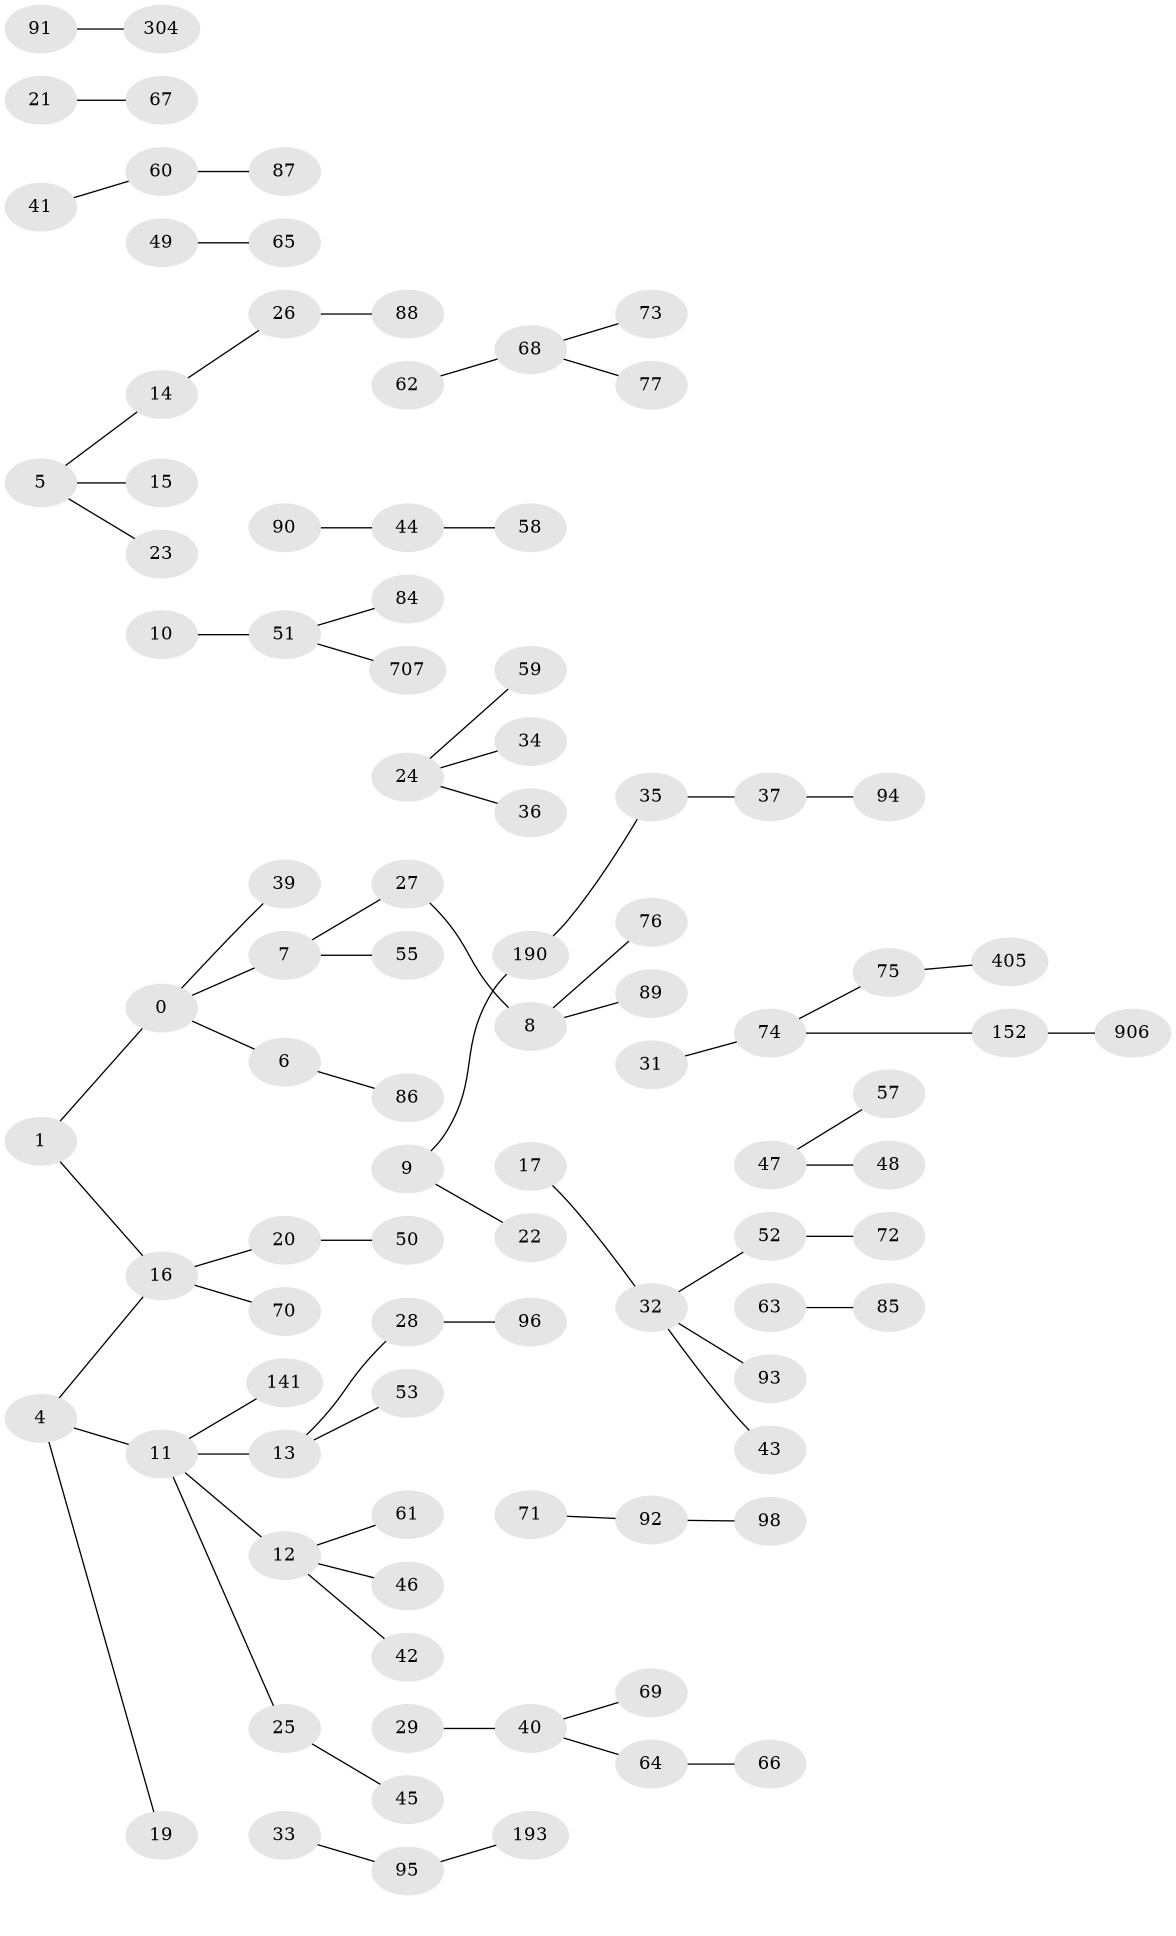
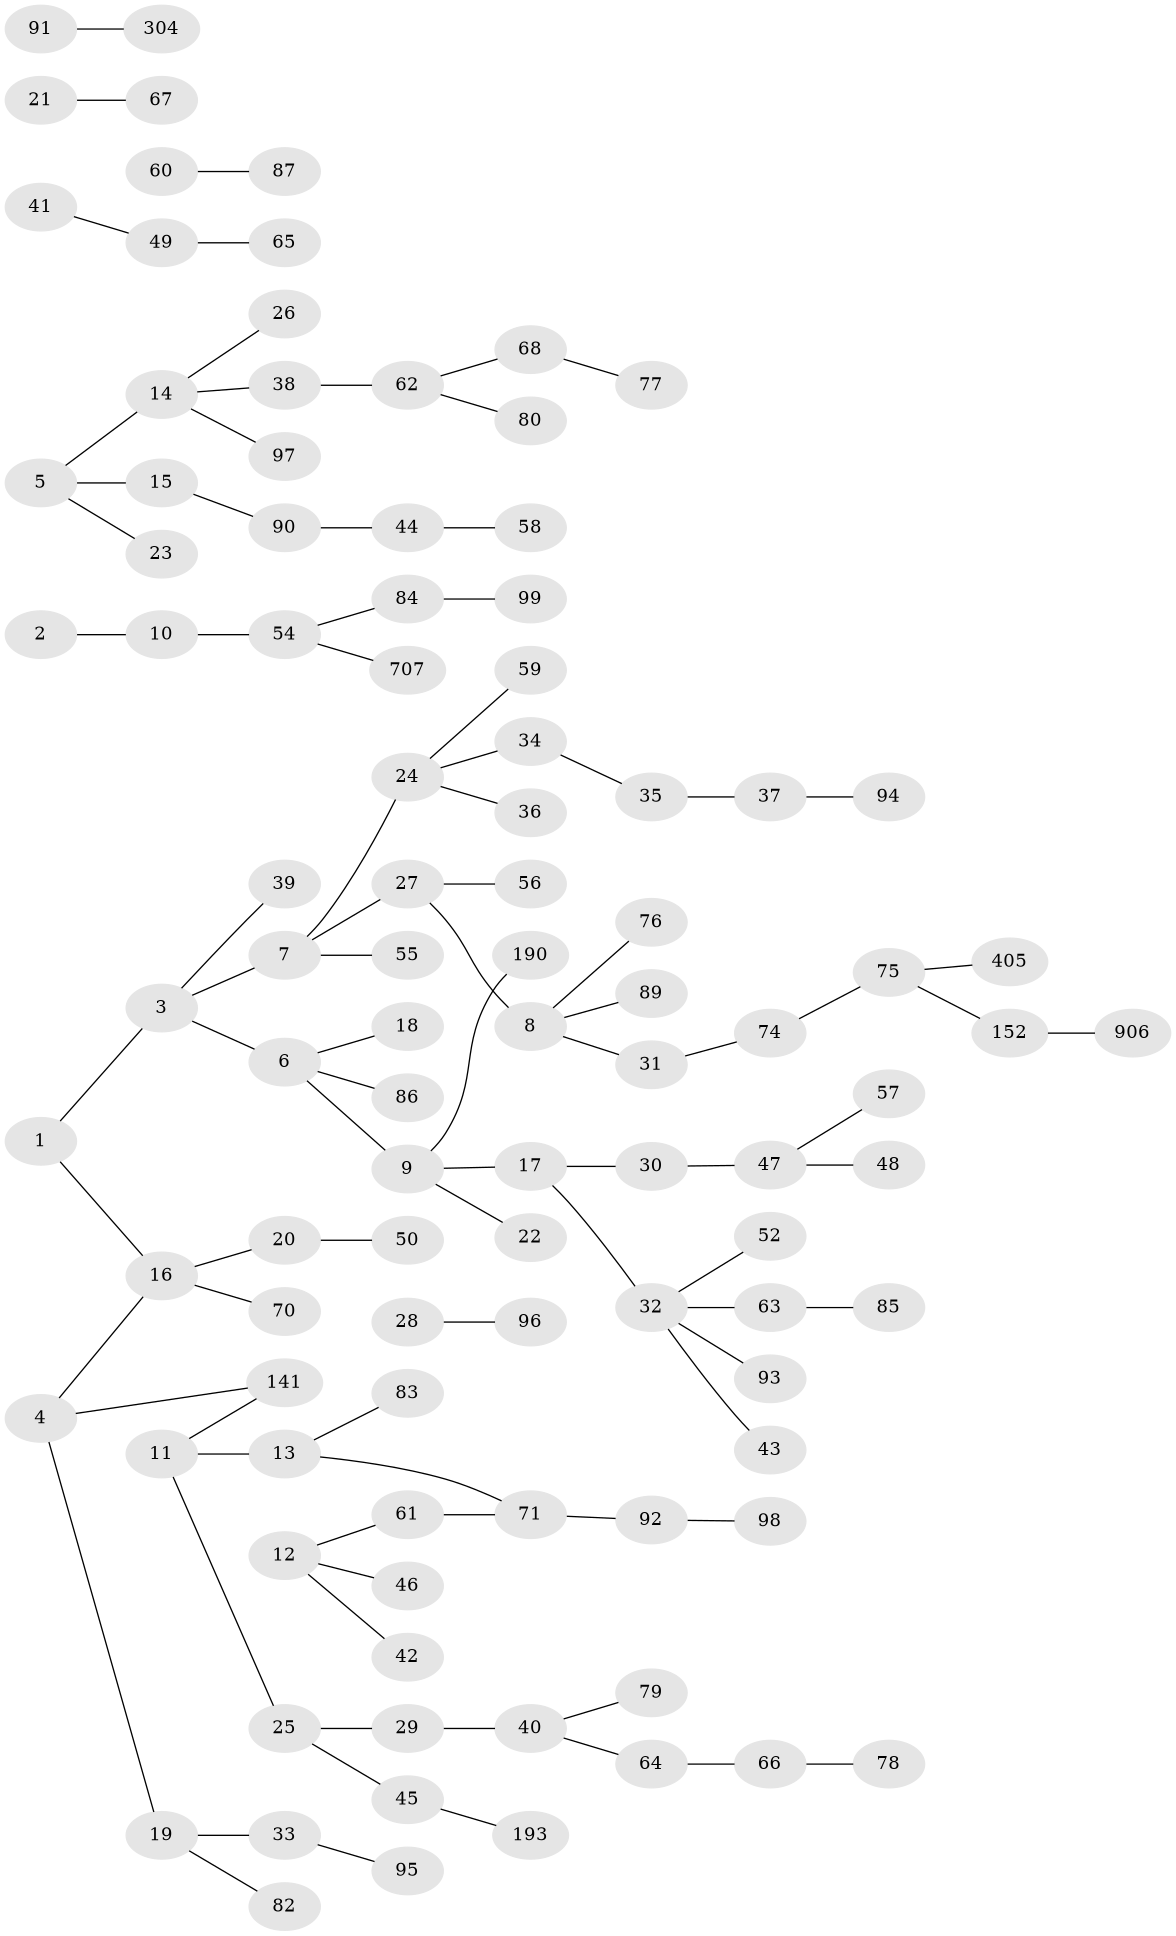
(101, 189) -> (101, 225)
(408, 314) -> none
(652, 314) -> none
none -> (285, 385)
none -> (531, 421)
none -> (285, 457)
none -> (223, 505)
none -> (531, 599)
none -> (41, 635)
(285, 635) -> (285, 635)
none -> (356, 871)
(598, 880) -> (591, 769)
none -> (531, 884)
(162, 1008) -> (162, 1008)
none -> (408, 1027)
(889, 1033) -> (949, 1002)
none -> (591, 1046)
none -> (346, 1116)
none -> (652, 1166)
none -> (469, 1168)
(889, 1236) -> none
none -> (711, 1308)
(346, 1388) -> (413, 1471)
(408, 1393) -> (408, 1393)
(101, 1436) -> (162, 1401)
(223, 1505) -> none
none -> (469, 1515)
(652, 1693) -> (652, 1693)
none -> (346, 1728)
none -> (889, 1764)
none -> (223, 1835)
(468, 1853) -> (468, 1817)
none -> (285, 1907)
